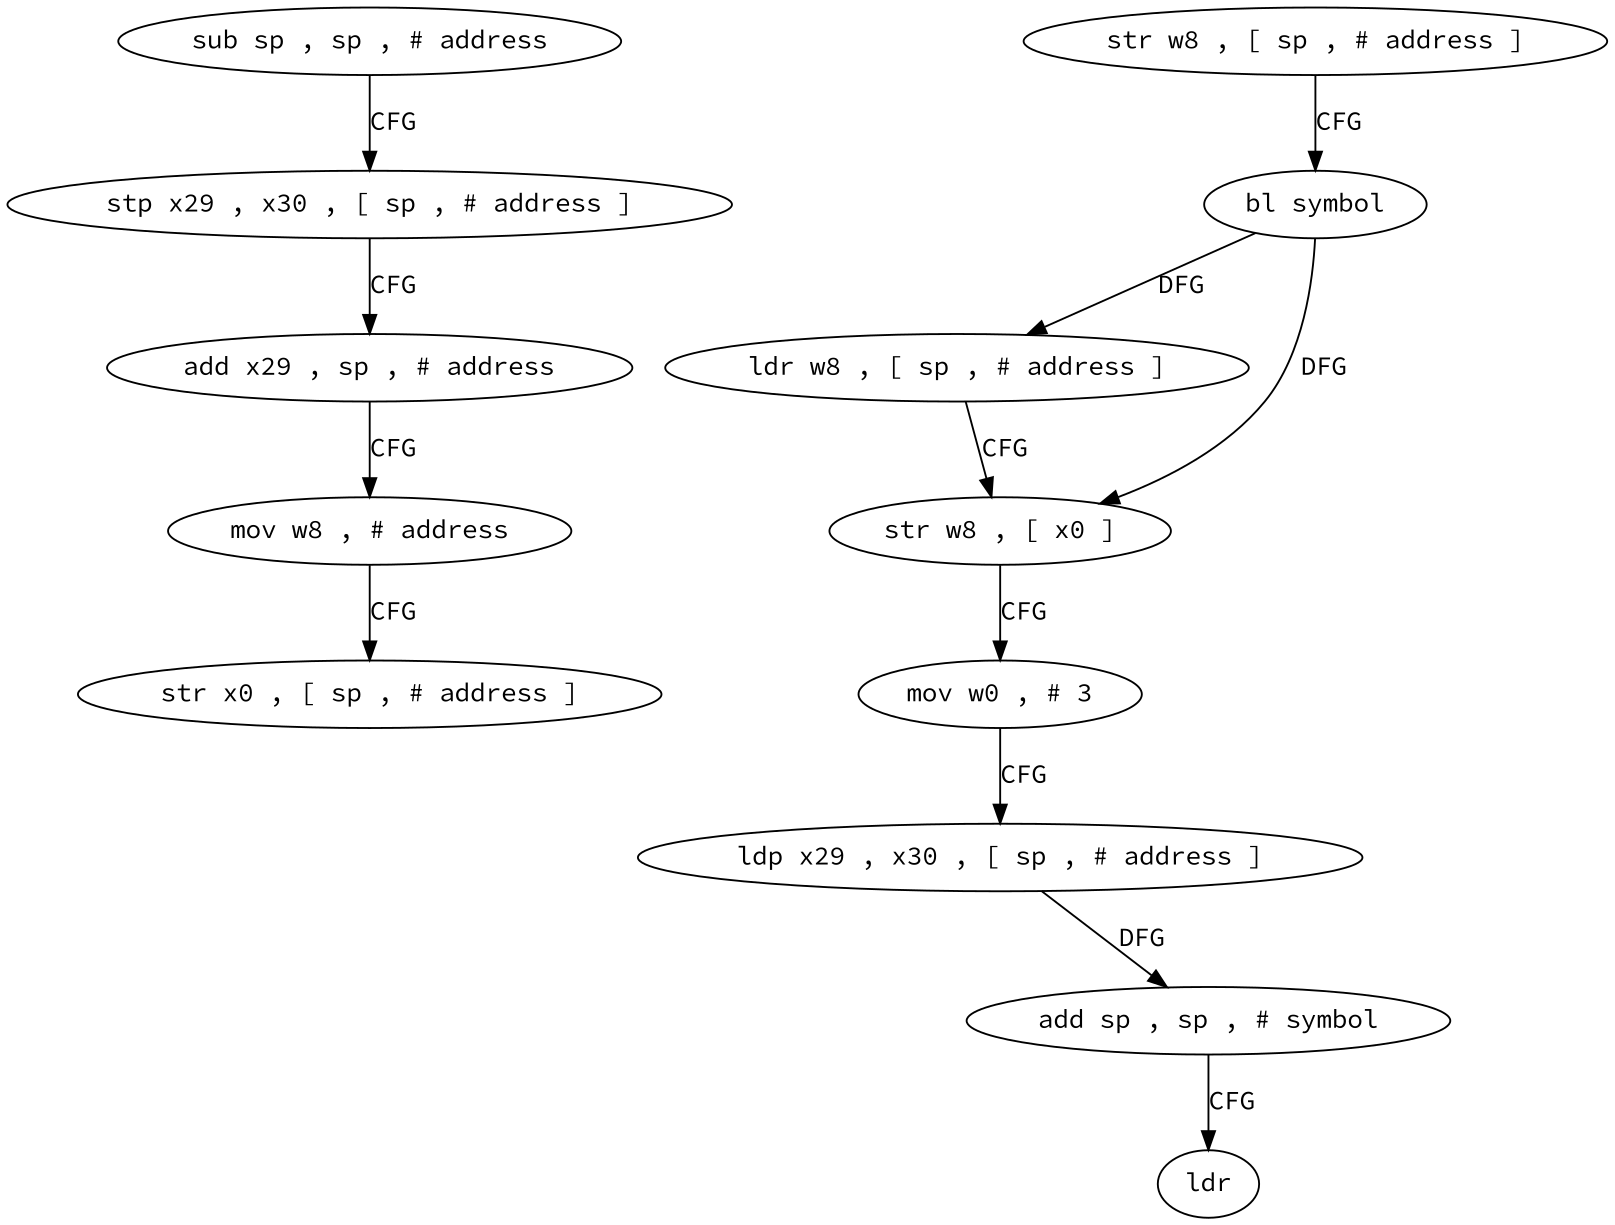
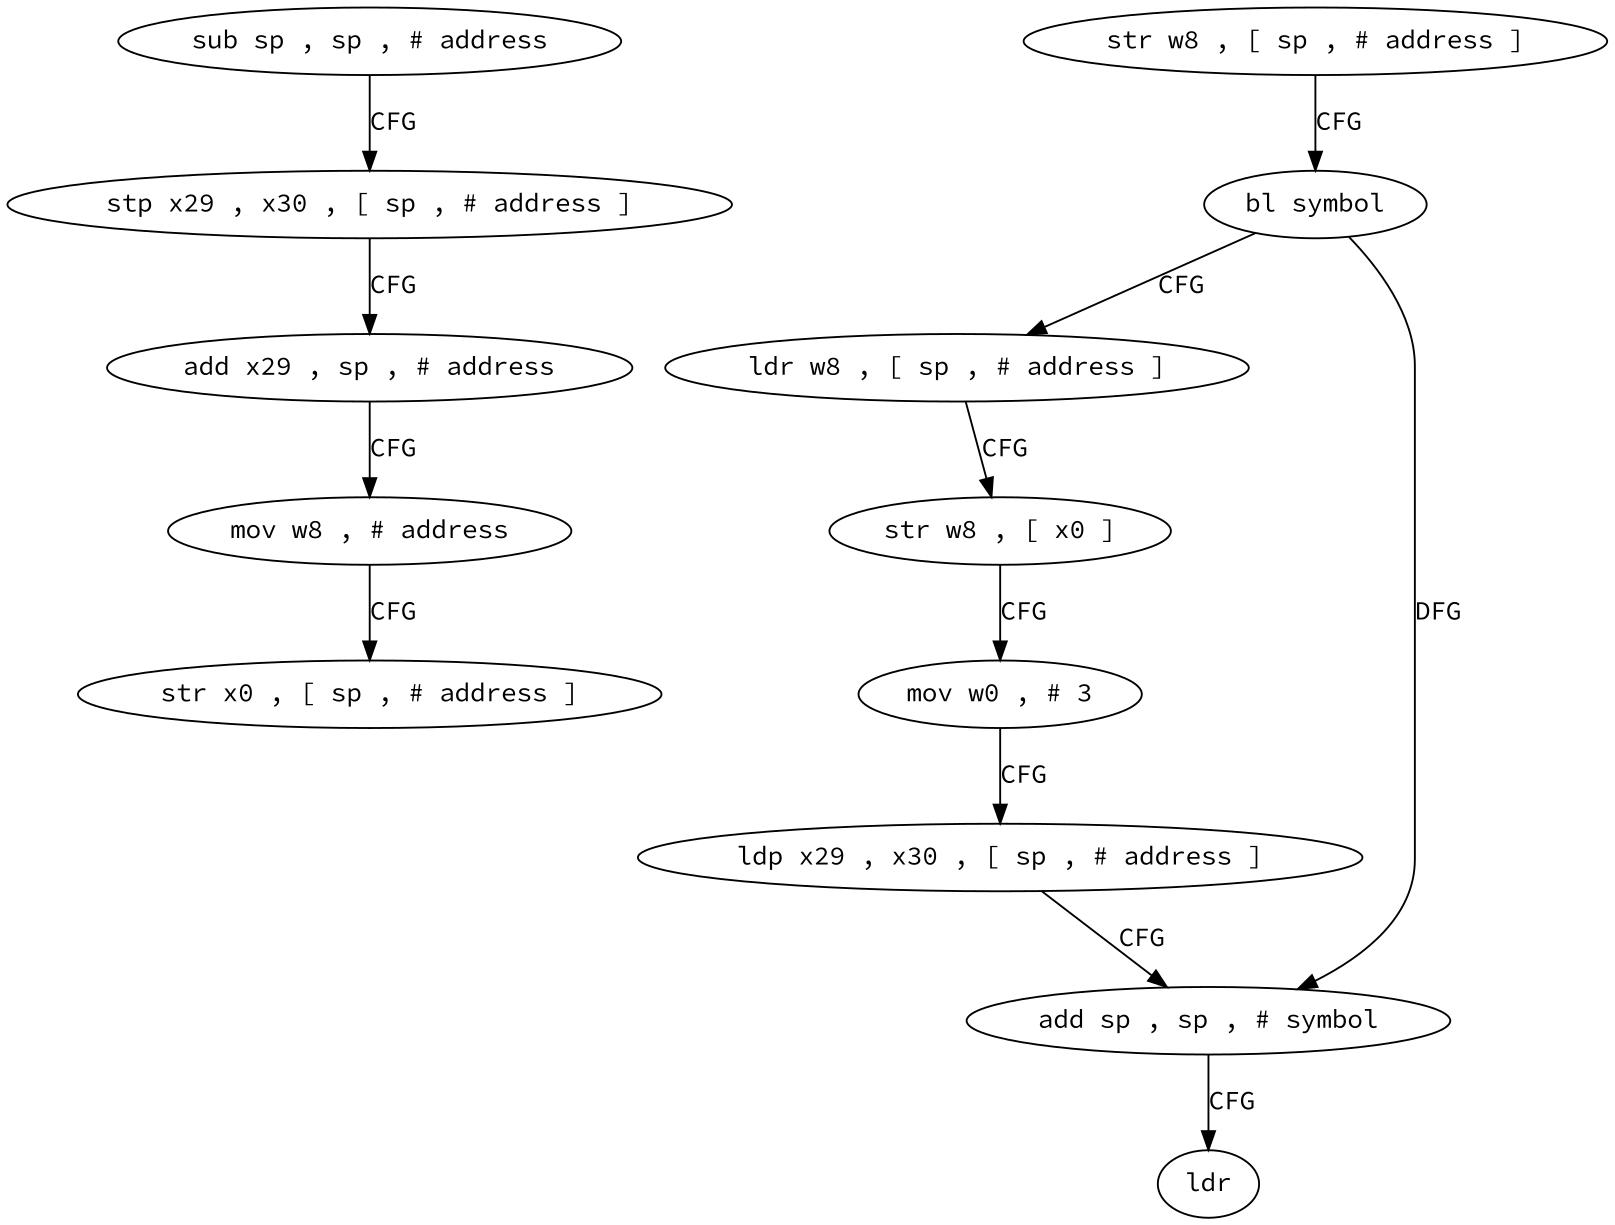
(1181, 286) -> (1181, 286)
(1264, 403) -> (1415, 622)
(1142, 939) -> (1142, 939)
